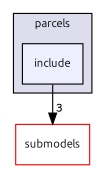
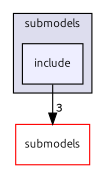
(53, 24) -> (53, 24)
